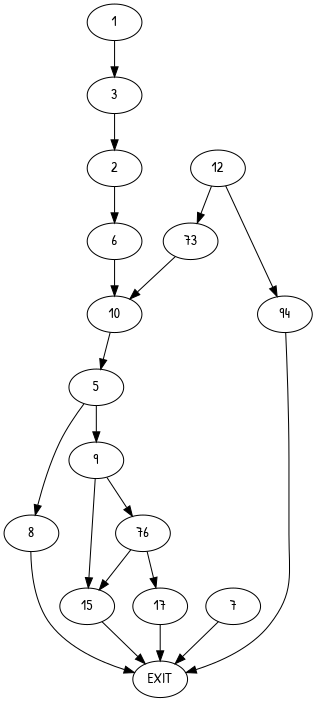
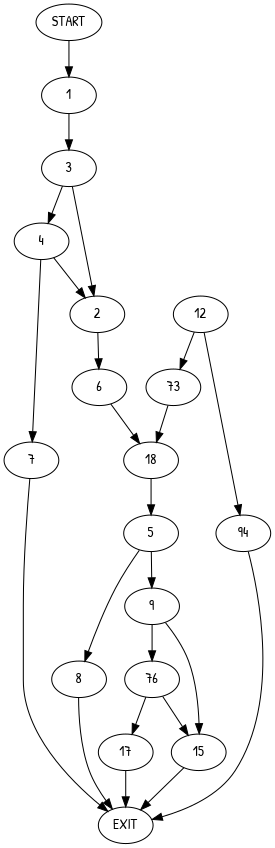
none -> (69, 22)
none -> (42, 241)
(115, 314) -> (151, 460)
